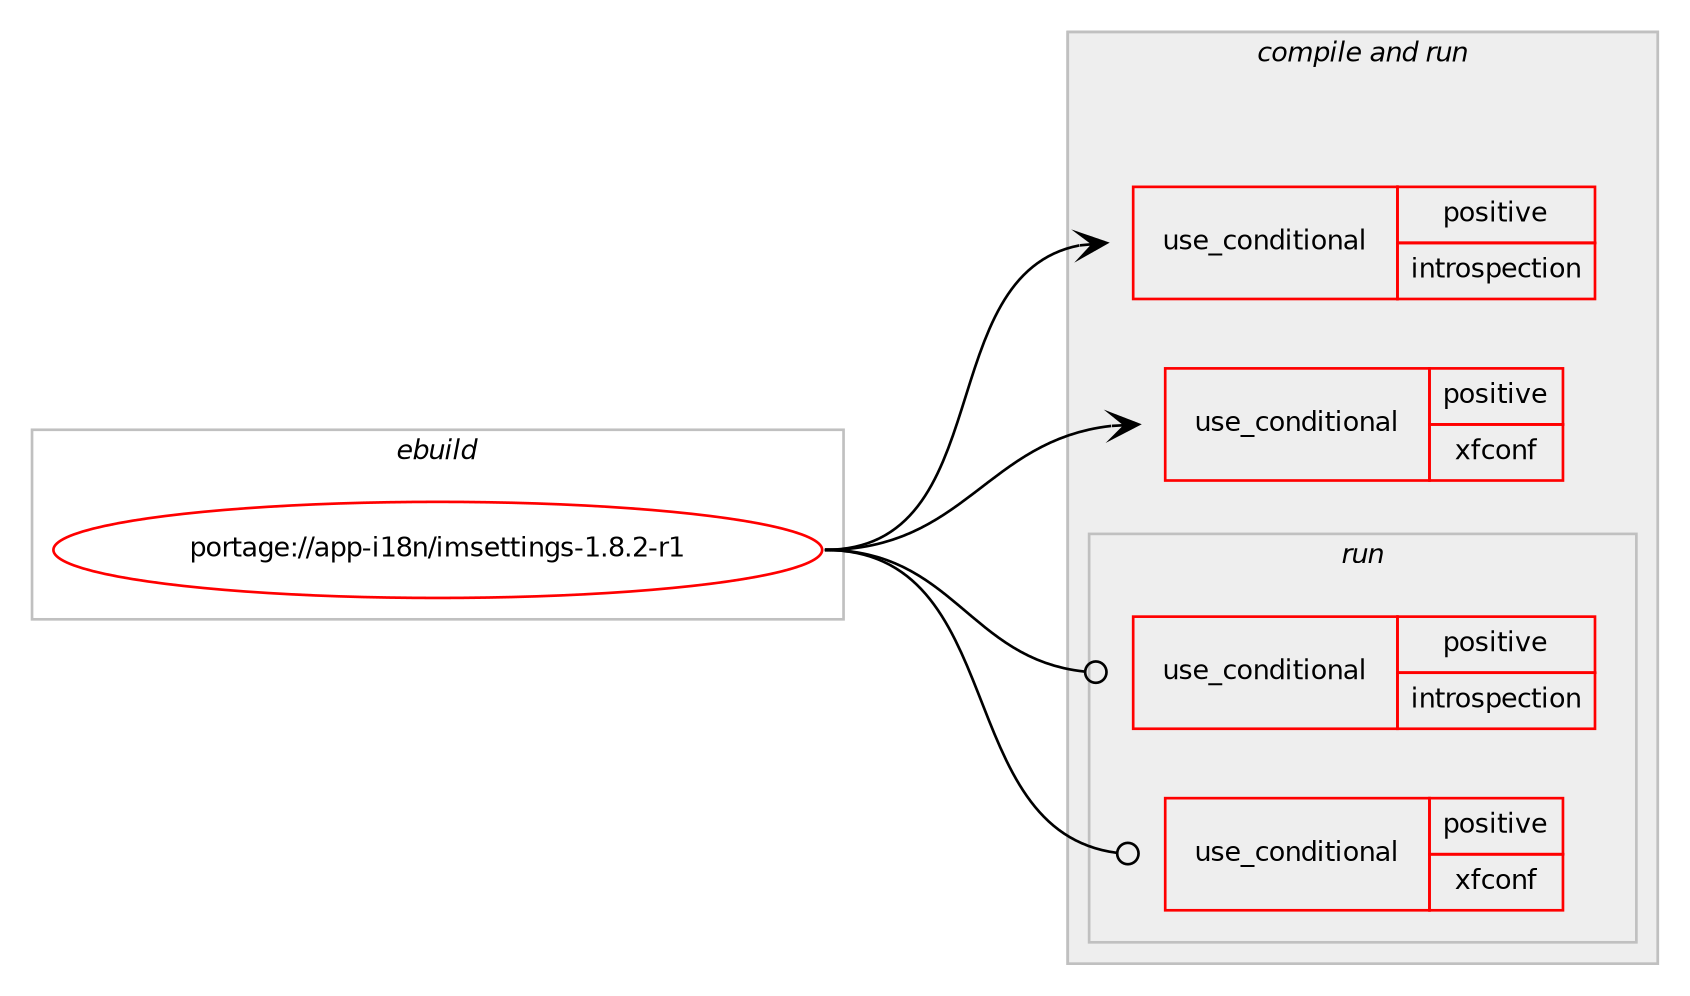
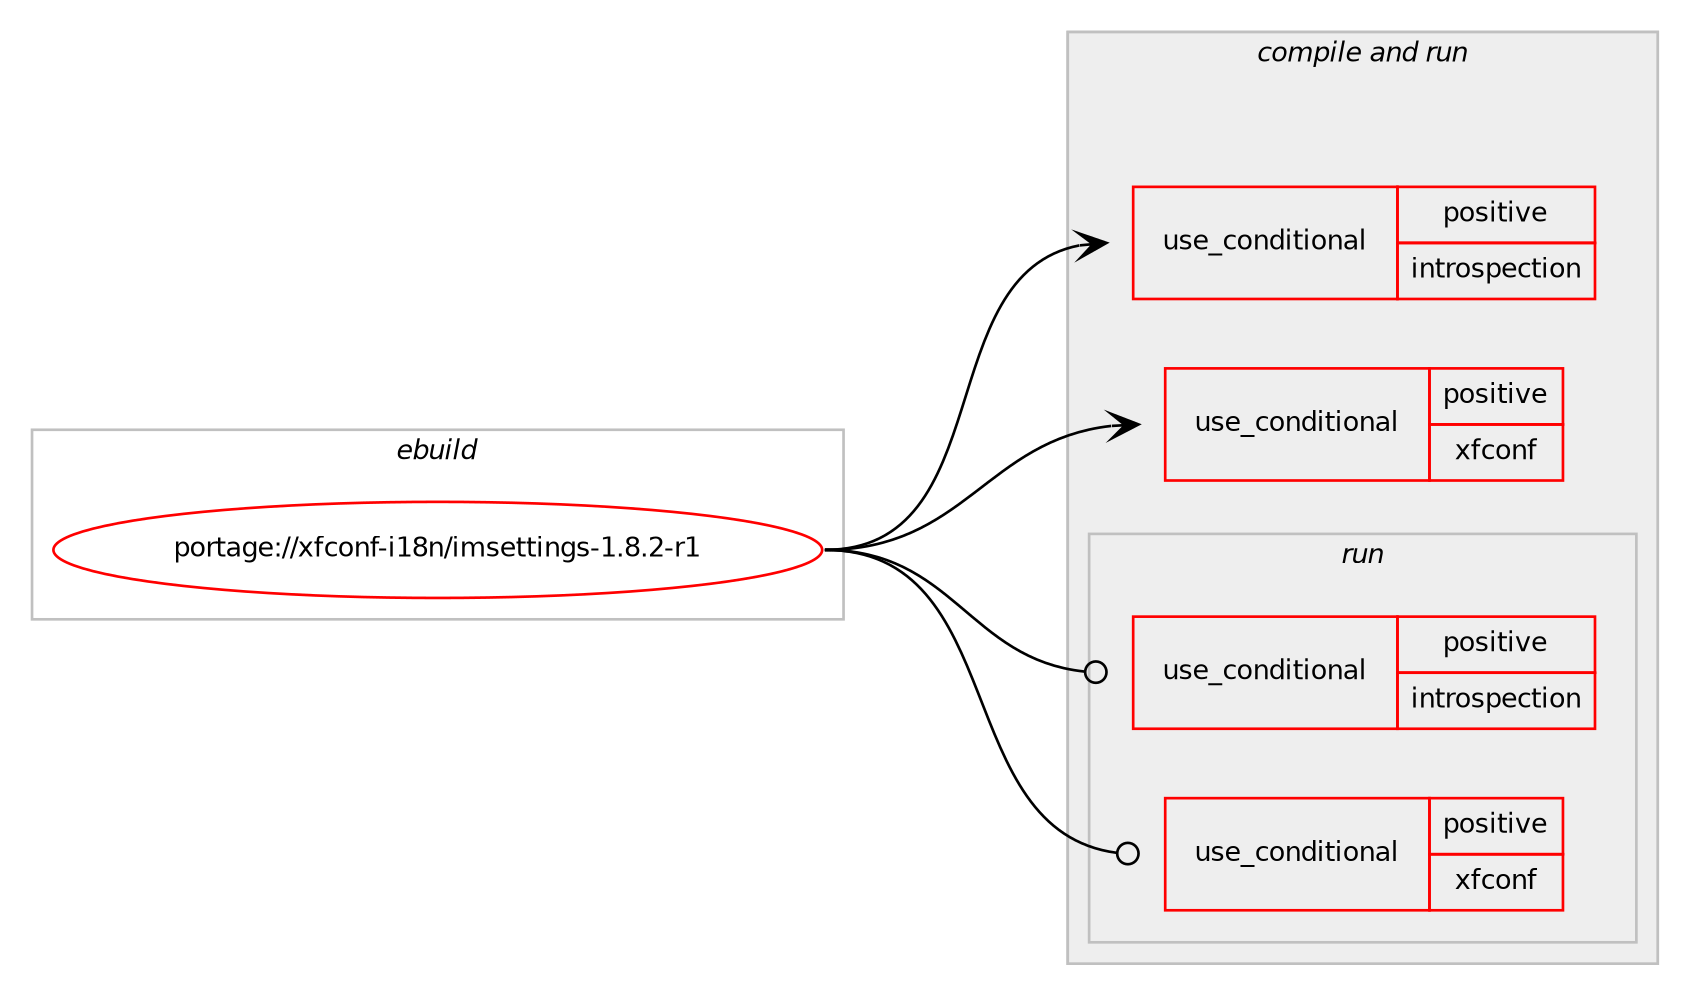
(438, 550) -> (438, 550)
